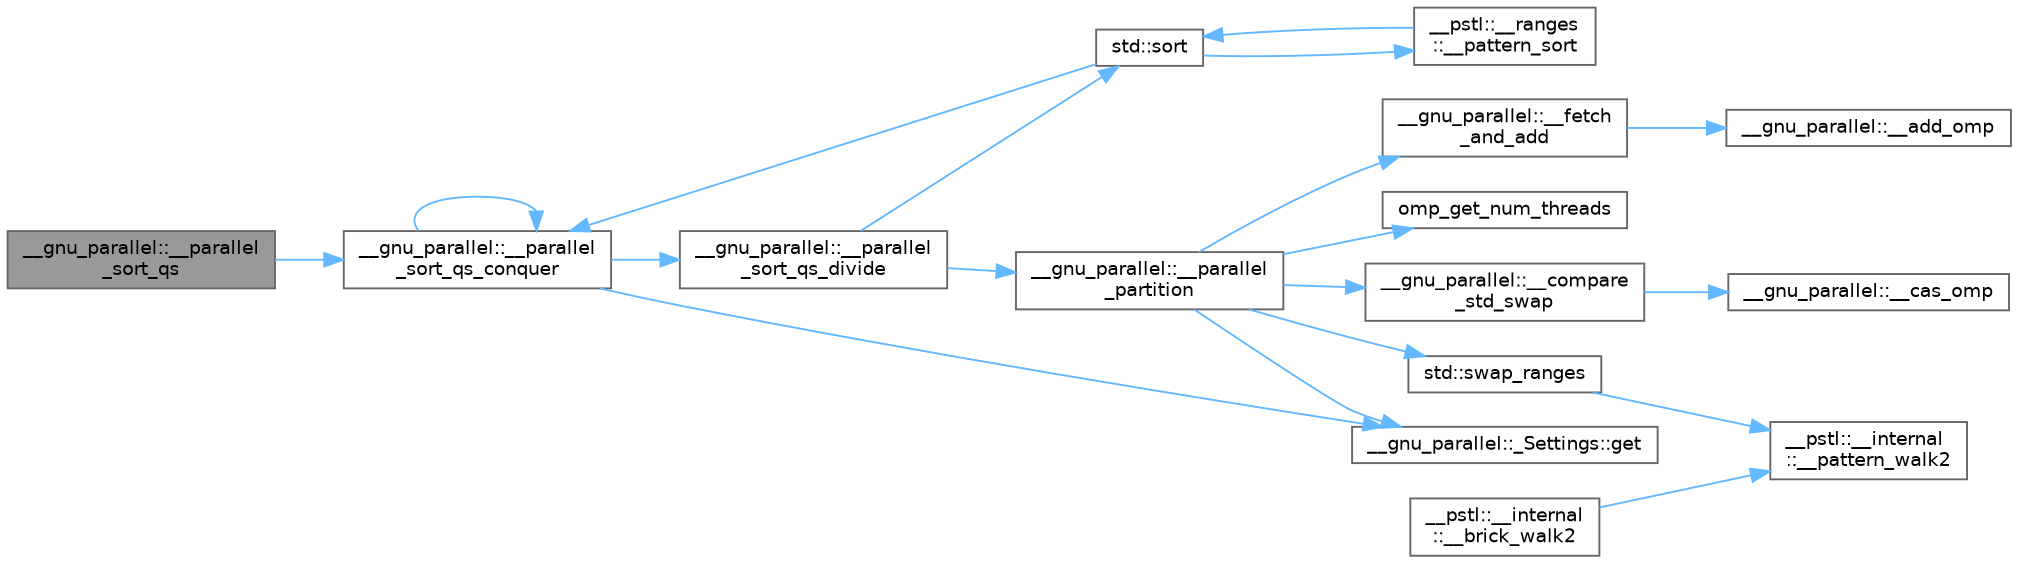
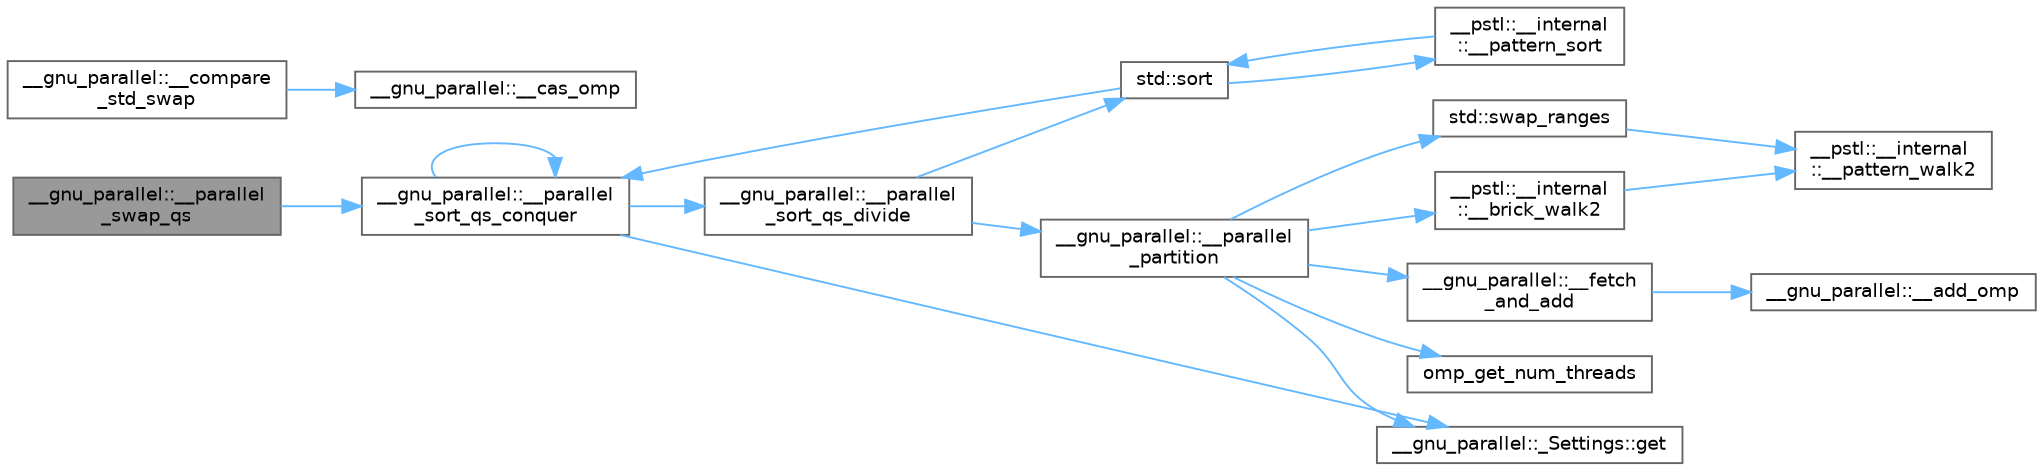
(1505, 36) -> (1530, 36)
(141, 260) -> (147, 206)
(1314, 286) -> (1362, 223)
